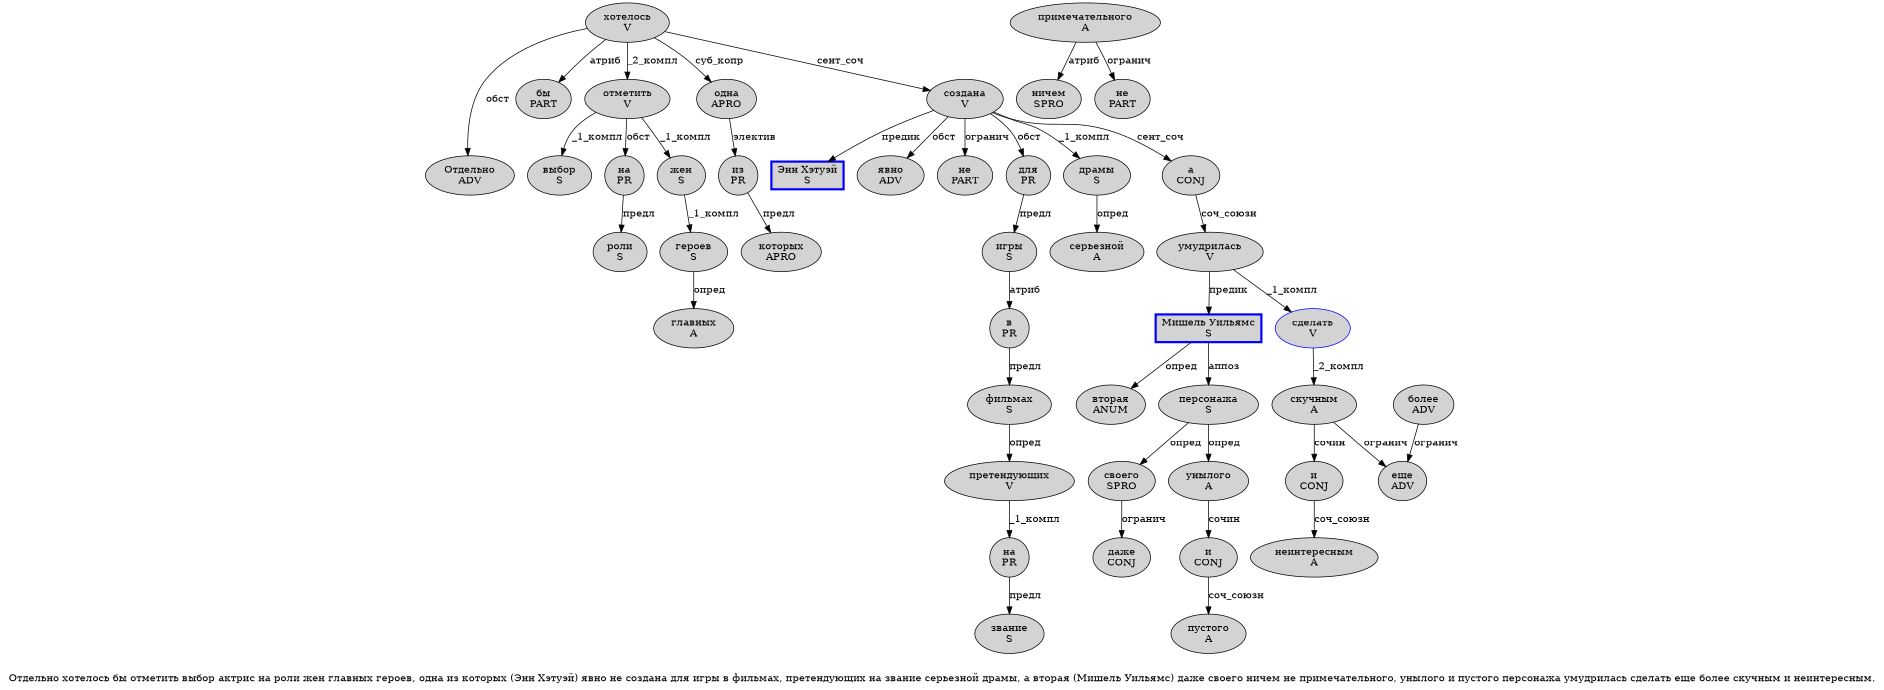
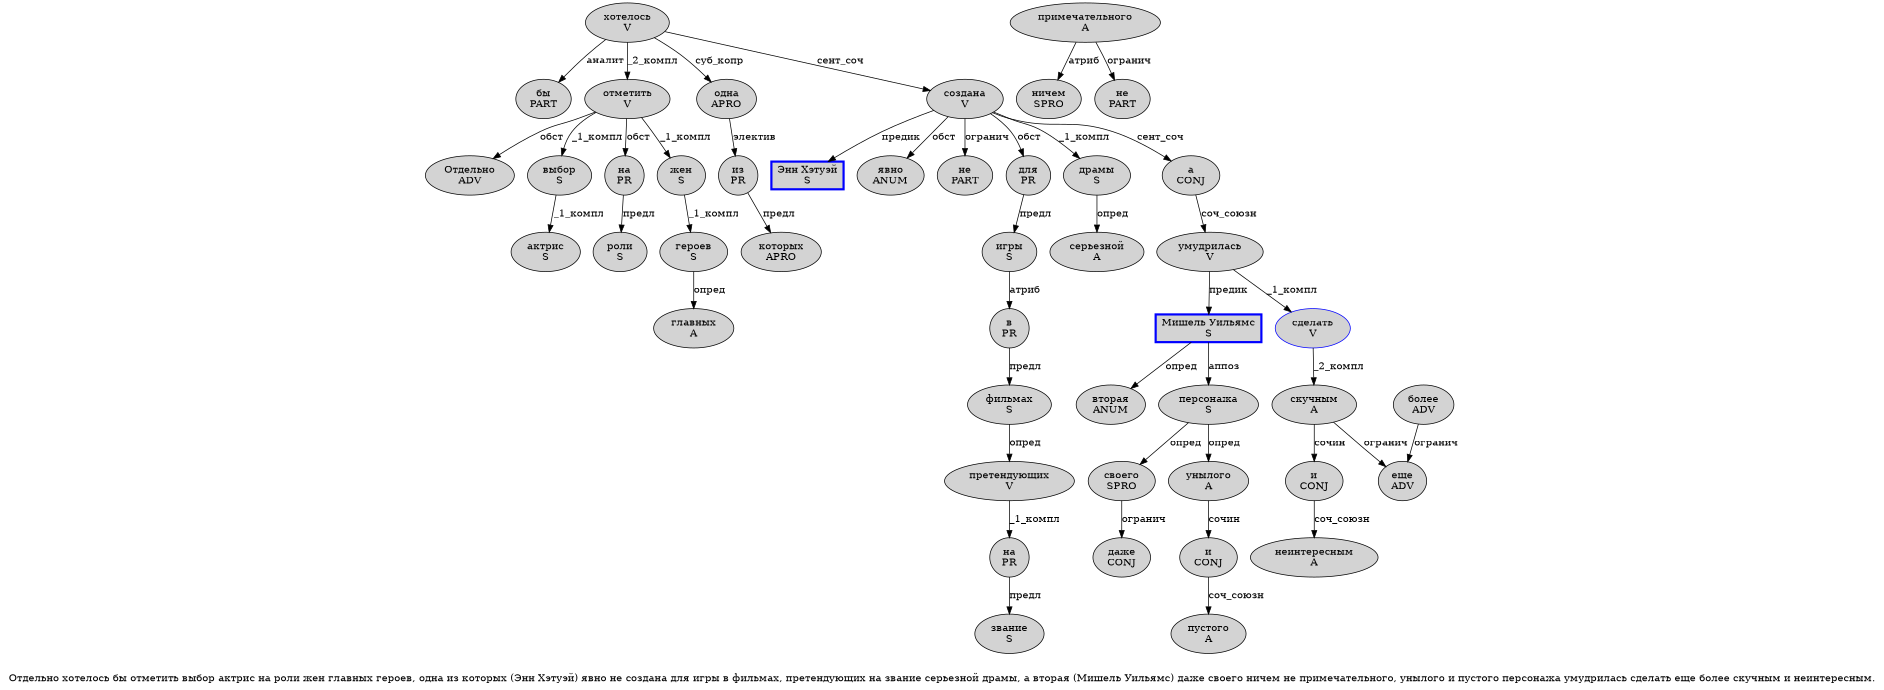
(606, 61) -> (606, 61)
(501, 64) -> (545, 129)
(891, 175) -> (891, 175)
none -> (546, 252)
